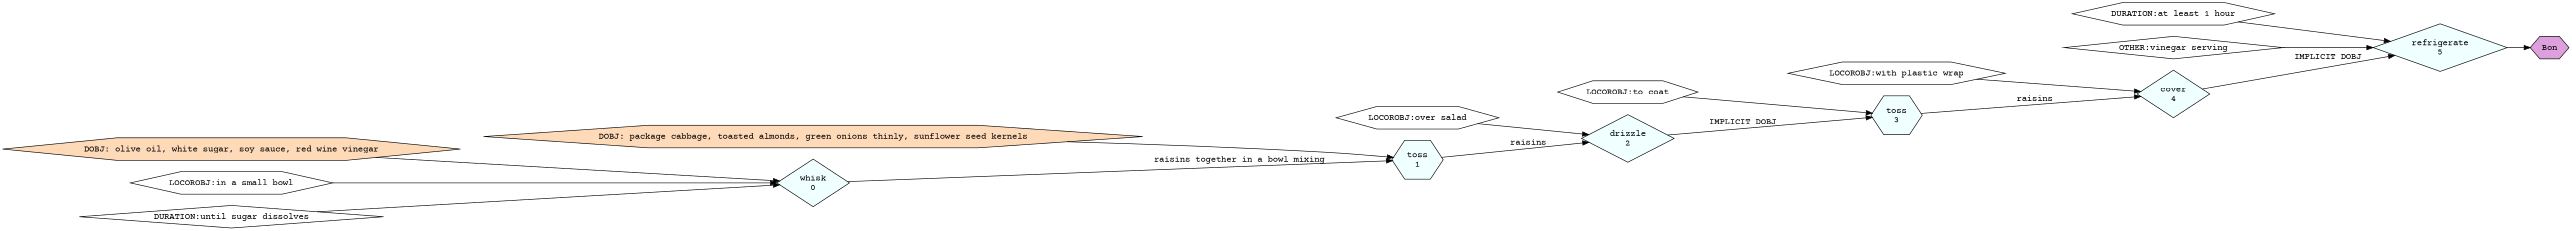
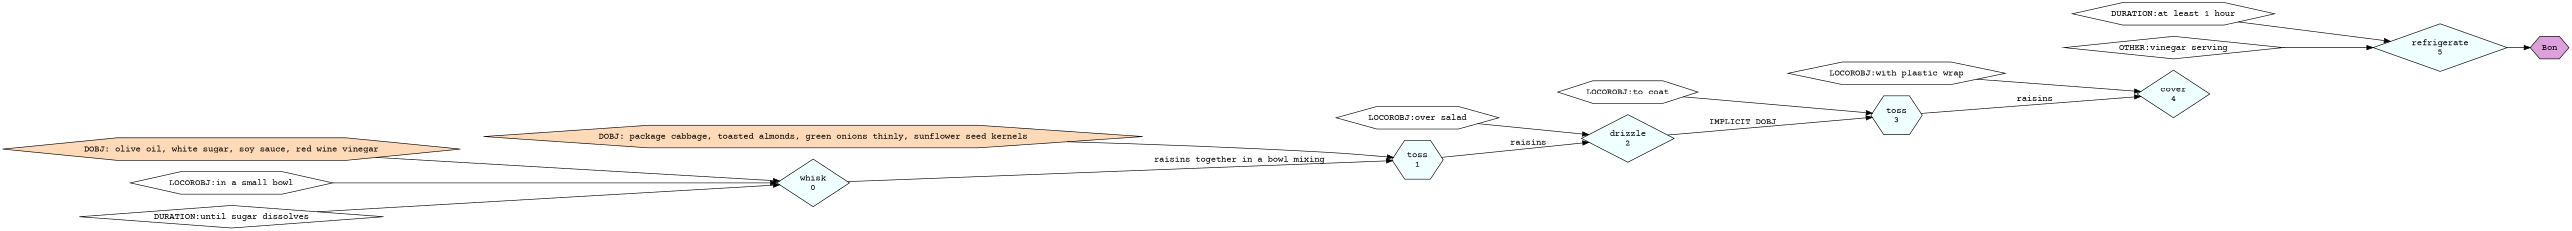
(2295, 73) -> none
